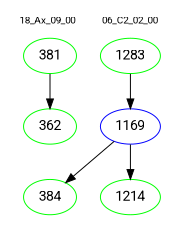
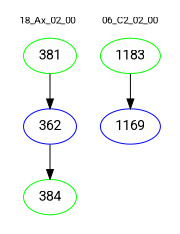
(48, 21) -> (48, 21)
(130, 56) -> (130, 56)
(50, 126) -> (50, 126)
(99, 154) -> (50, 157)
(130, 197) -> none
